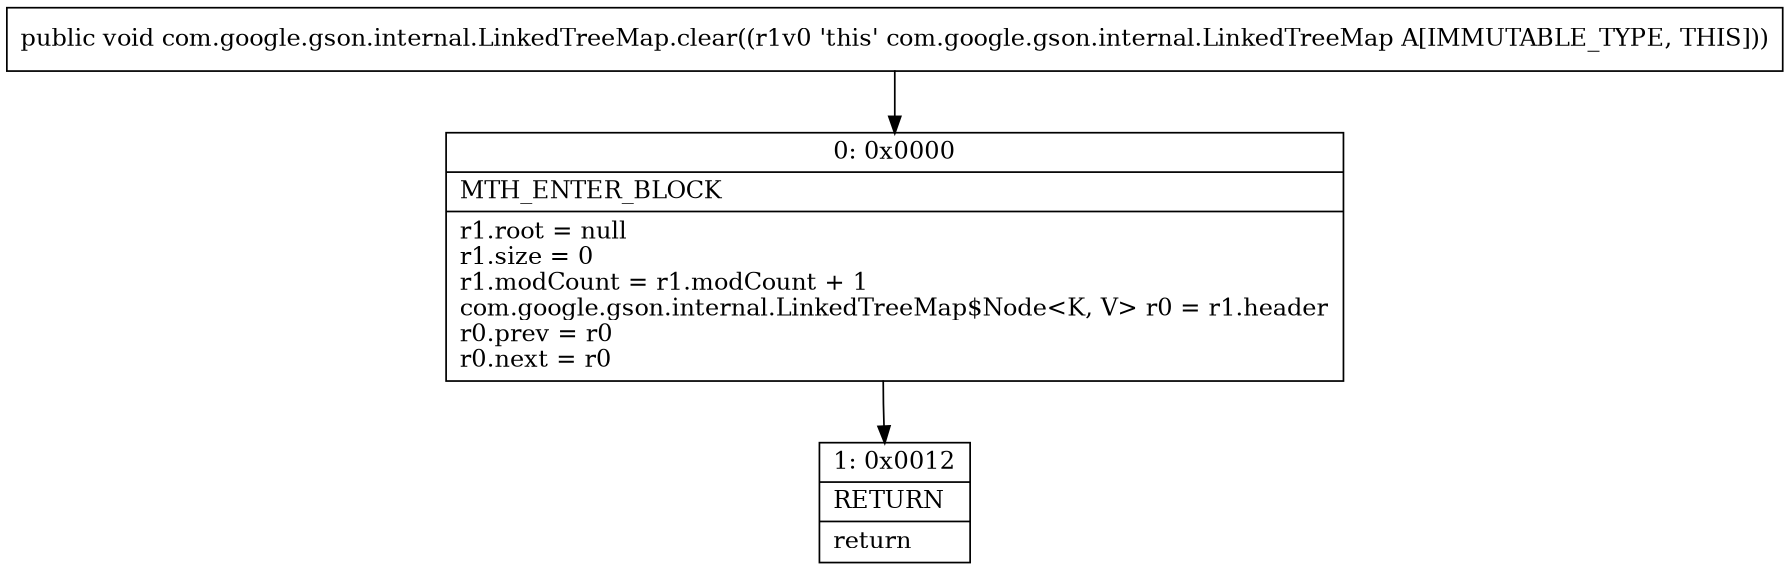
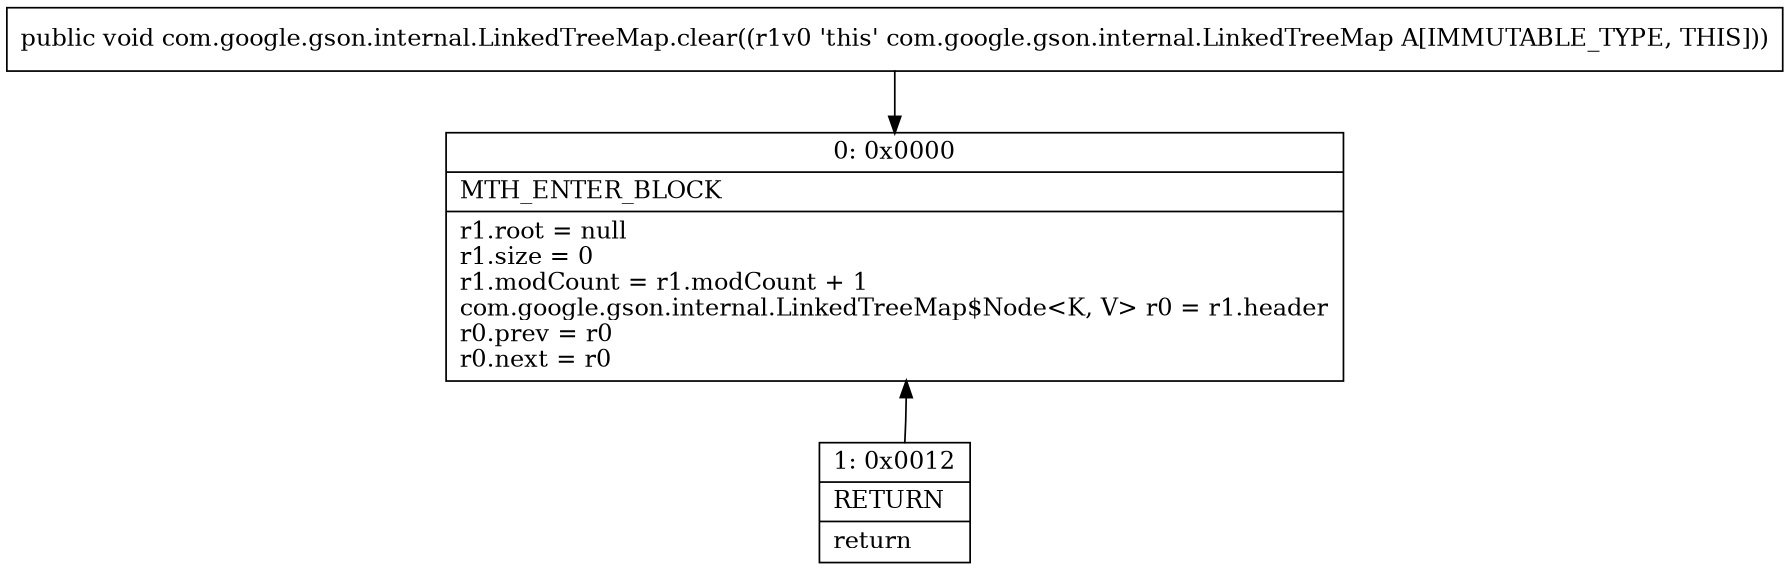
(883, 403) -> (906, 421)
